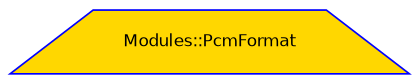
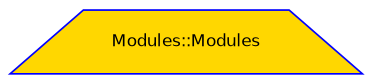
(210, 42) -> (186, 42)
